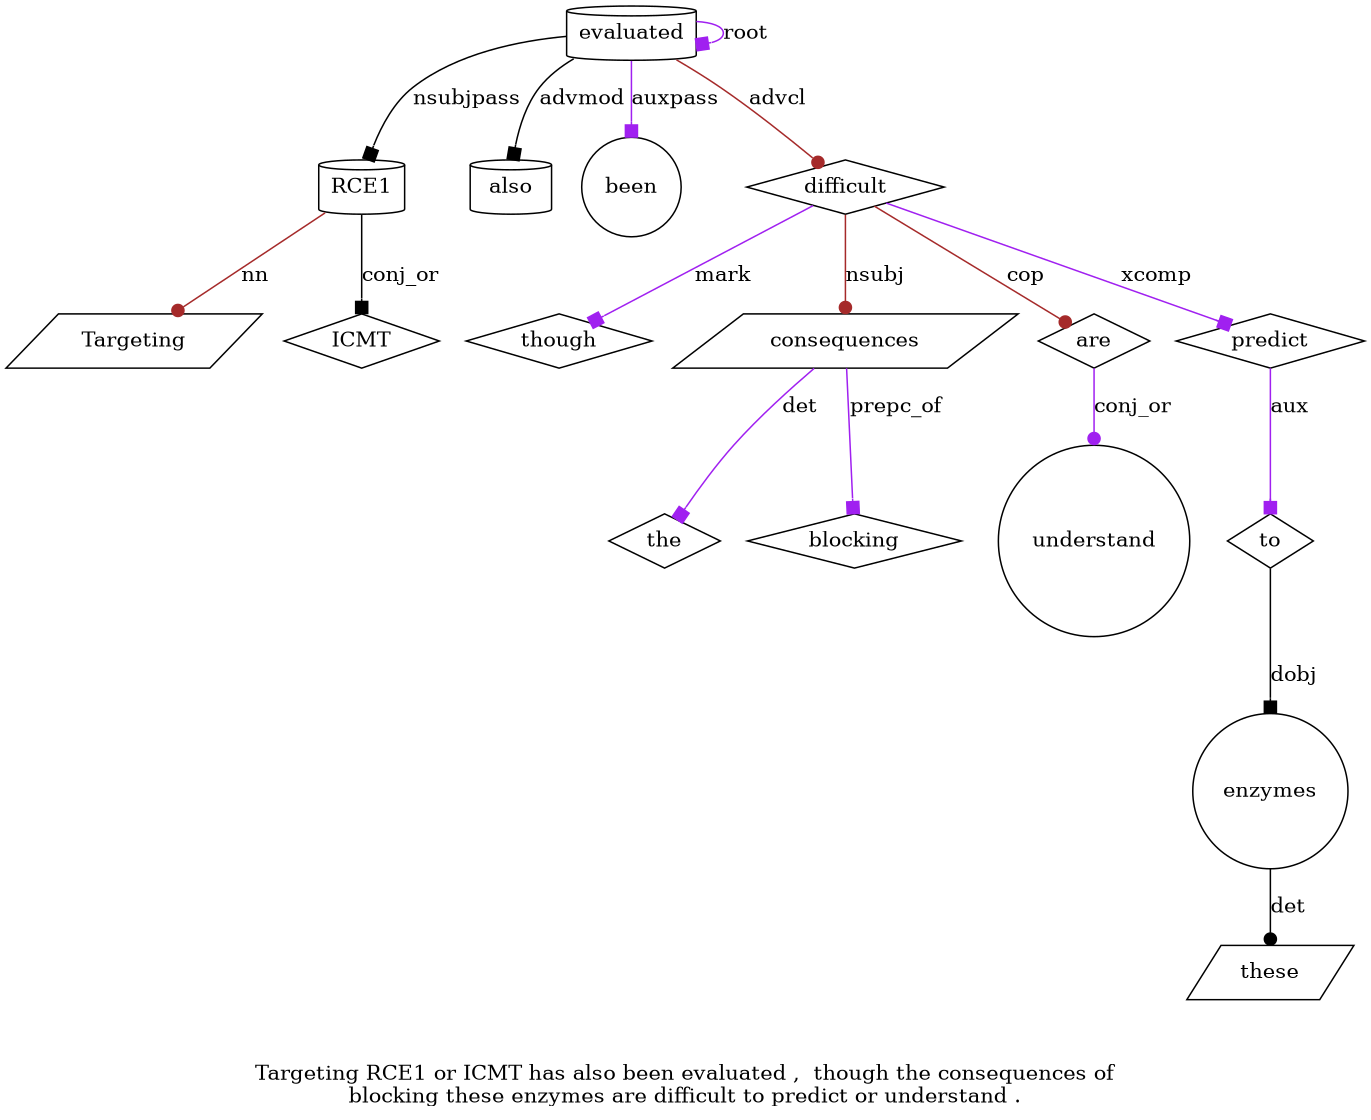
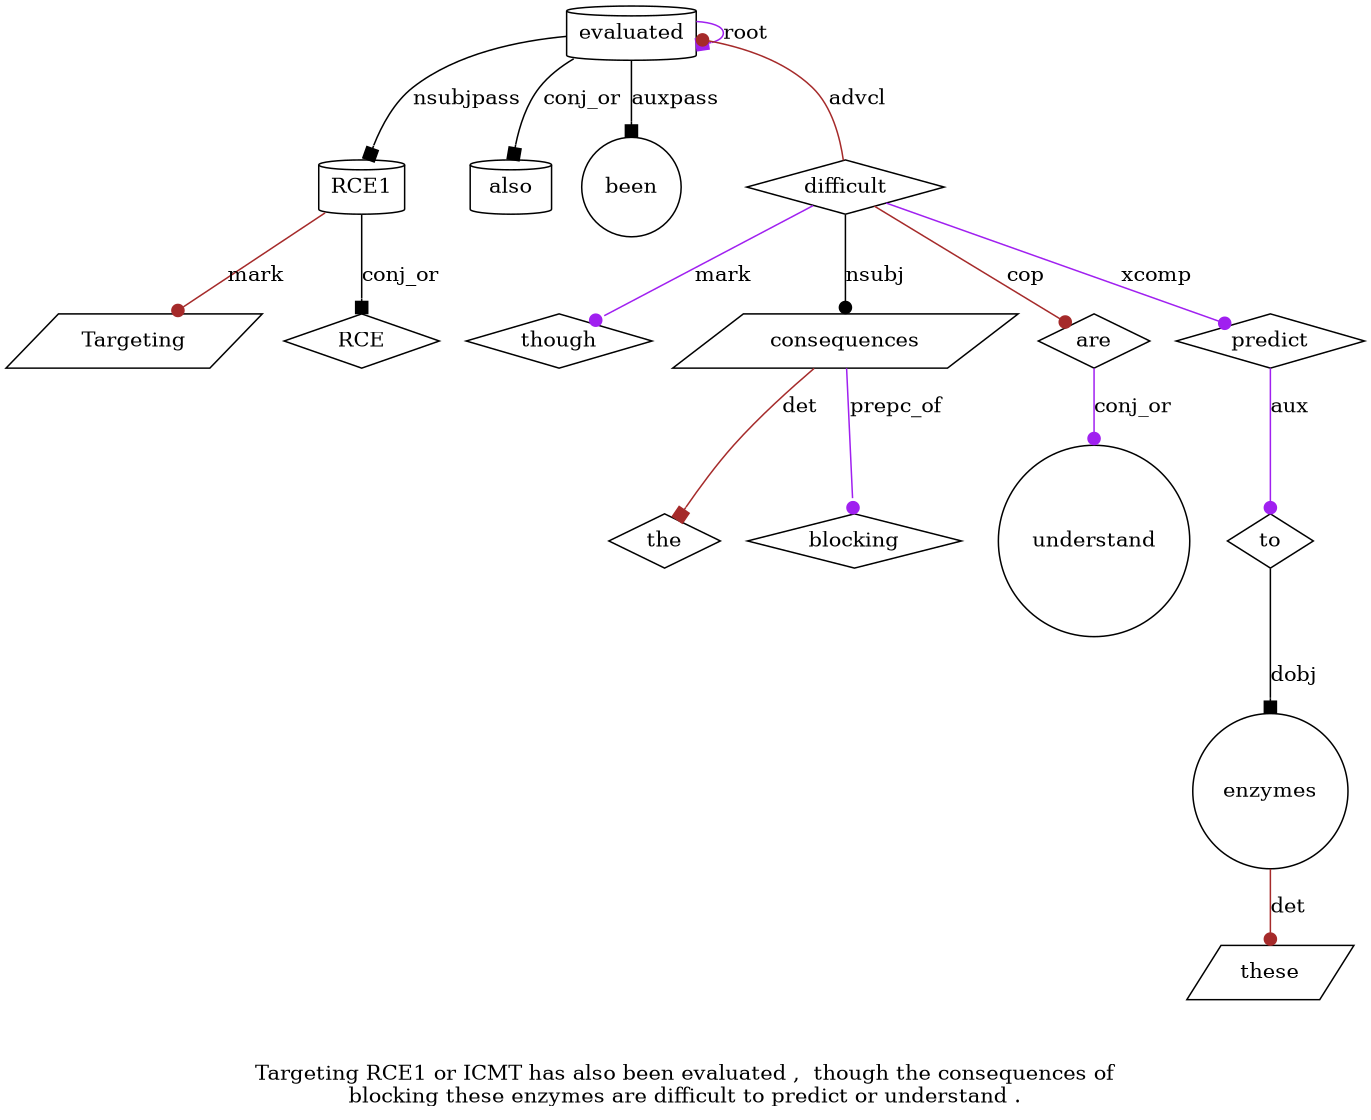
(631, 91) -> (631, 91)
(582, 99) -> (582, 99)
(747, 106) -> (799, 77)
(845, 258) -> (845, 258)
(709, 261) -> (709, 261)
(1053, 262) -> (1053, 262)
(255, 275) -> (255, 275)
(362, 341) -> (362, 341)
(745, 433) -> (745, 433)
(850, 433) -> (850, 433)
(1270, 435) -> (1270, 435)
(1270, 901) -> (1270, 901)
